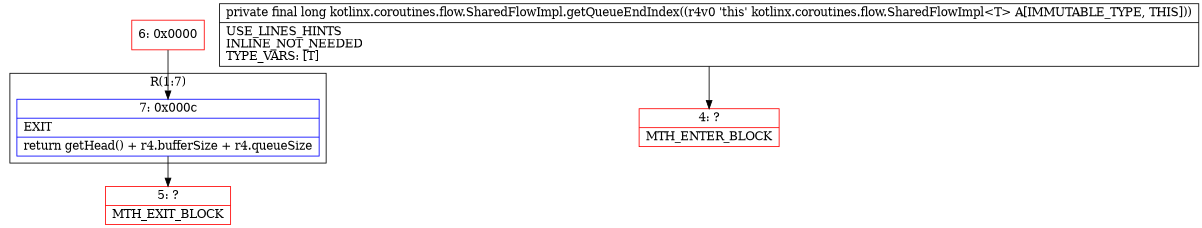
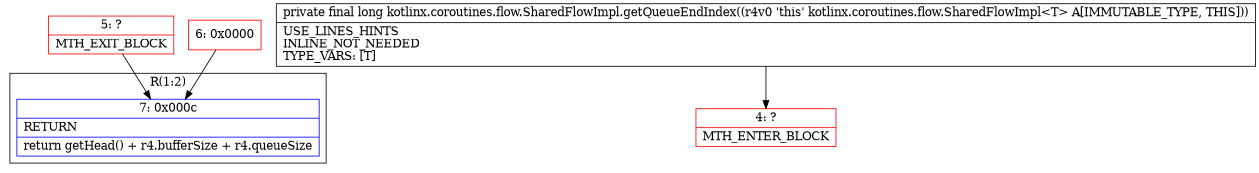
(168, 83) -> (168, 83)
(38, 127) -> (50, 127)
(168, 168) -> (131, 68)
